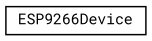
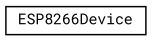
(76, 21) -> (76, 21)
